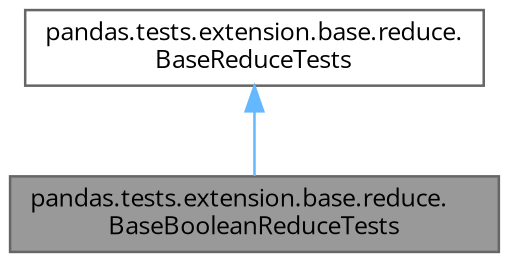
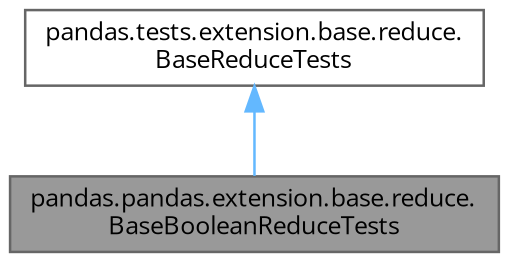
(254, 214) -> (254, 214)
